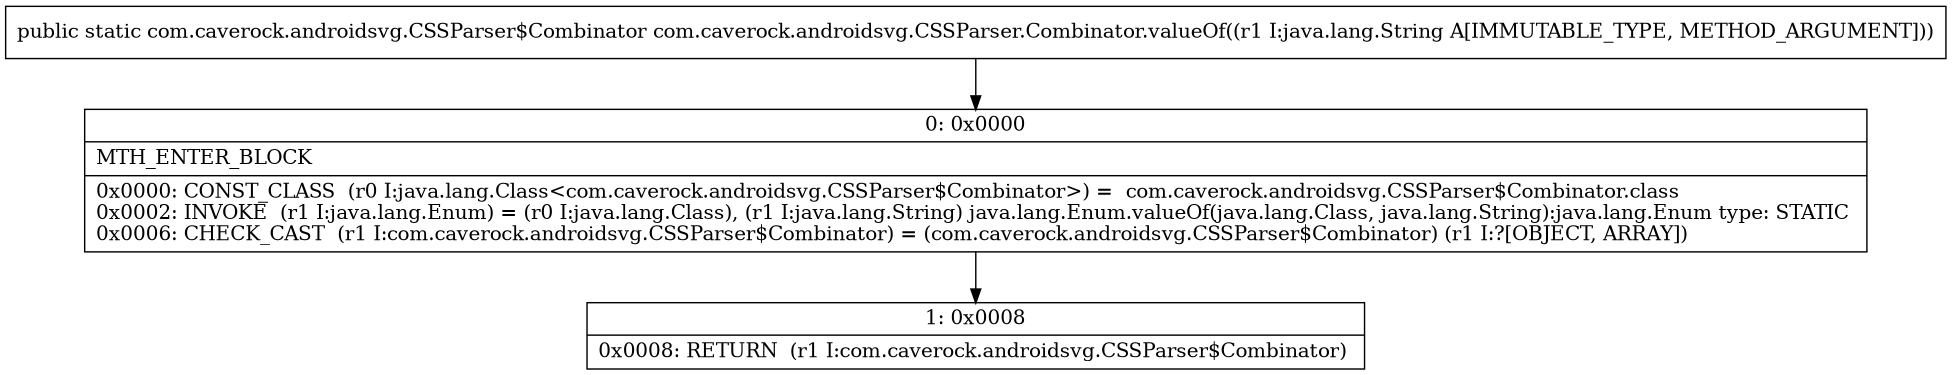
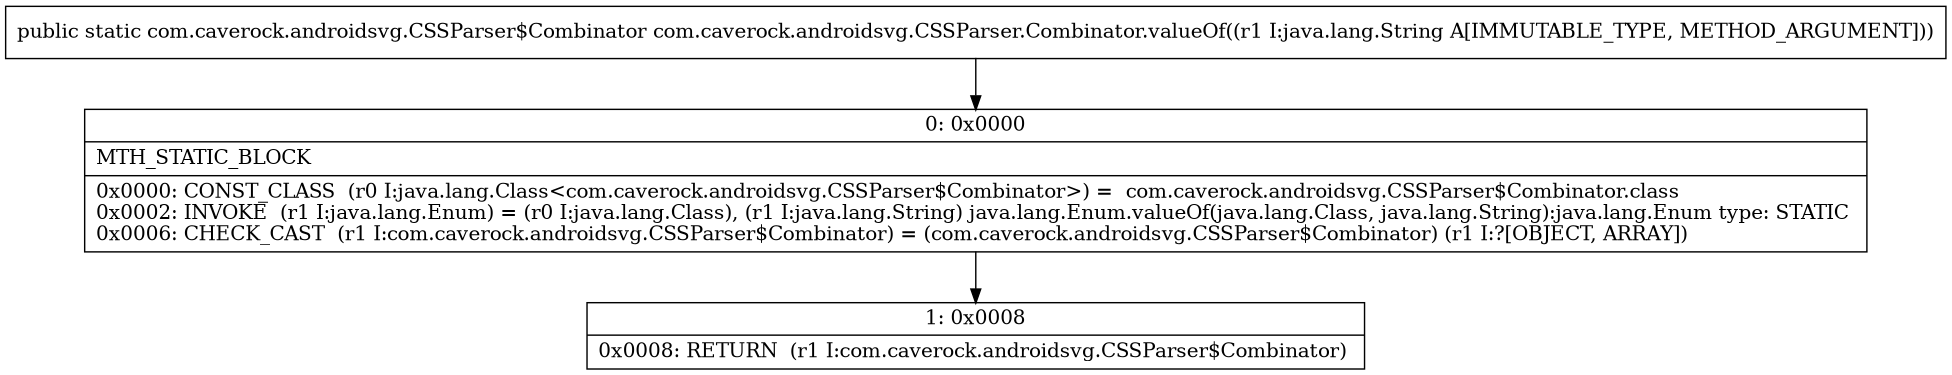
(205, 158) -> (204, 158)
